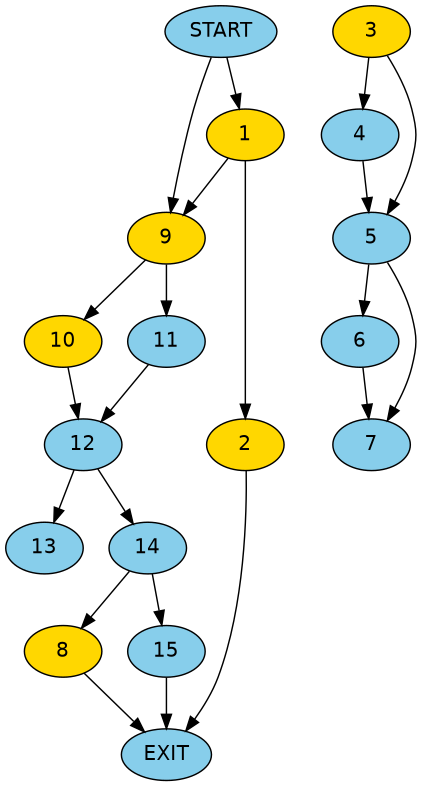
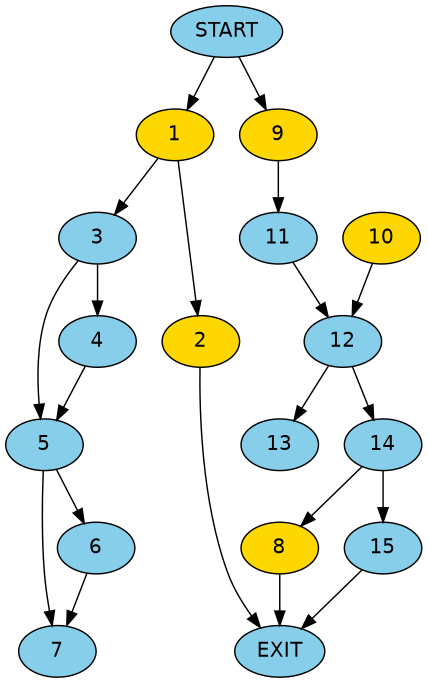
(372, 32) -> (98, 238)
(210, 181) -> (141, 181)
(120, 285) -> none
